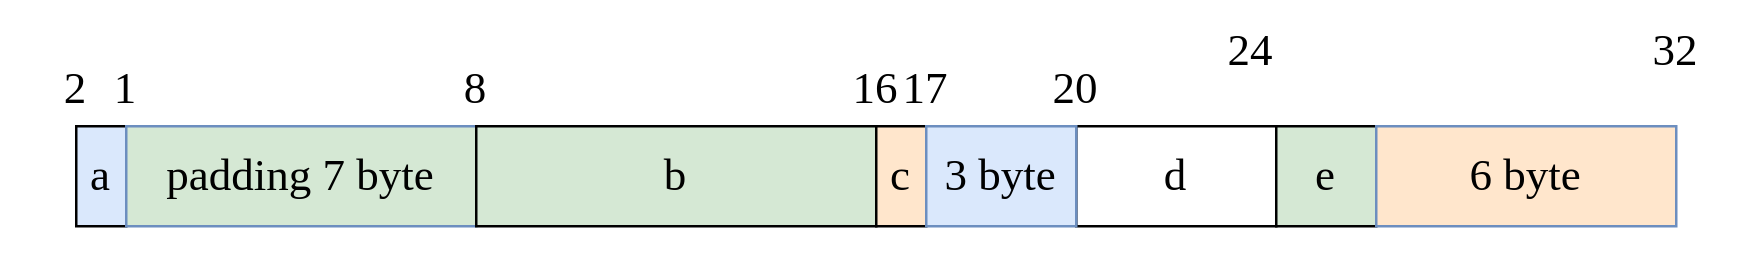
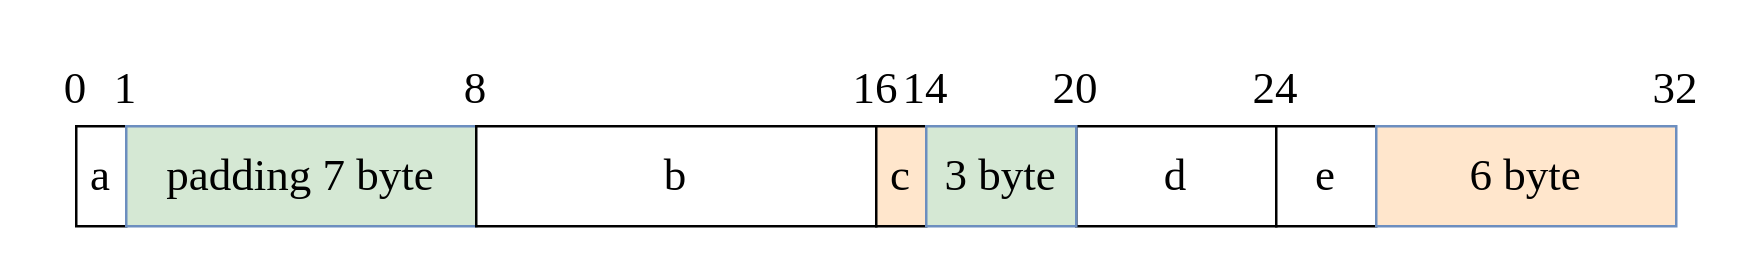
(1251, 51) -> (1276, 89)
(1676, 51) -> (1676, 89)
(76, 89) -> (76, 89)
(926, 89) -> (926, 89)
(101, 176) -> (101, 176)
(676, 176) -> (676, 176)
(1001, 176) -> (1001, 176)
(1326, 176) -> (1326, 176)
